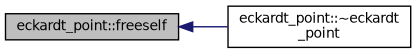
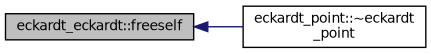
(92, 27) -> (100, 27)
